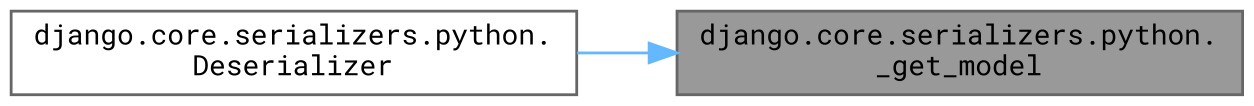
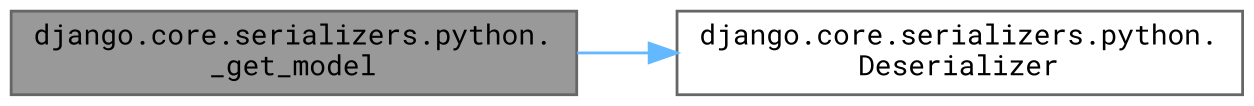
(613, 53) -> (613, 53)
